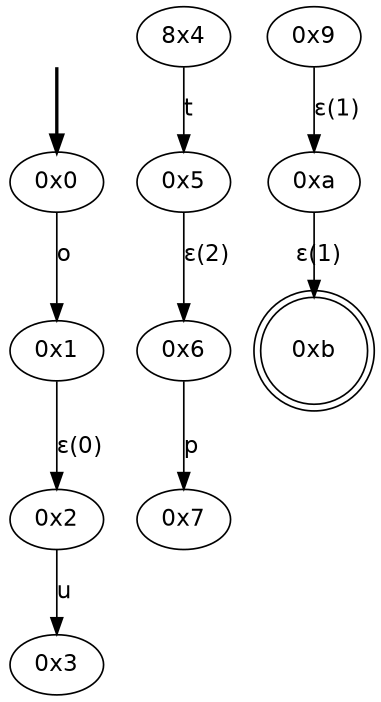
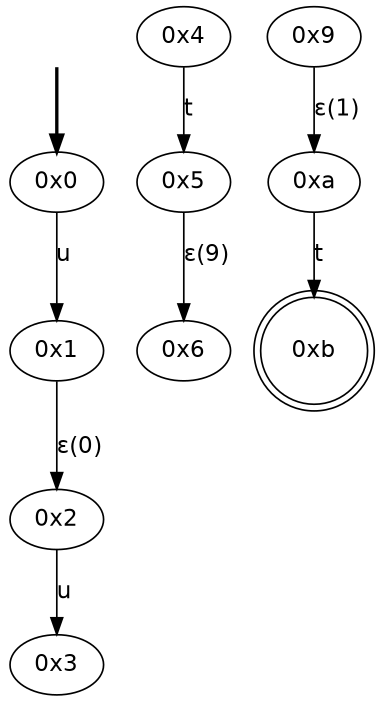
(184, 37) -> (184, 37)
(64, 255) -> (64, 255)
(207, 255) -> (207, 255)
(319, 255) -> (319, 255)
(184, 519) -> none
